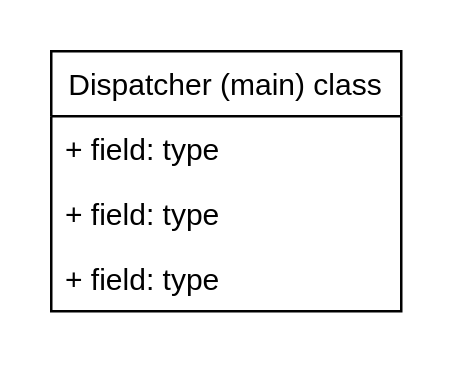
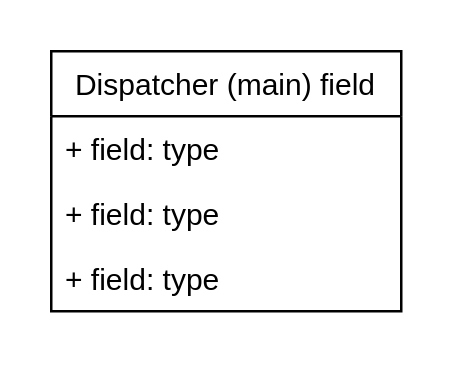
(225, 85) -> (225, 85)
